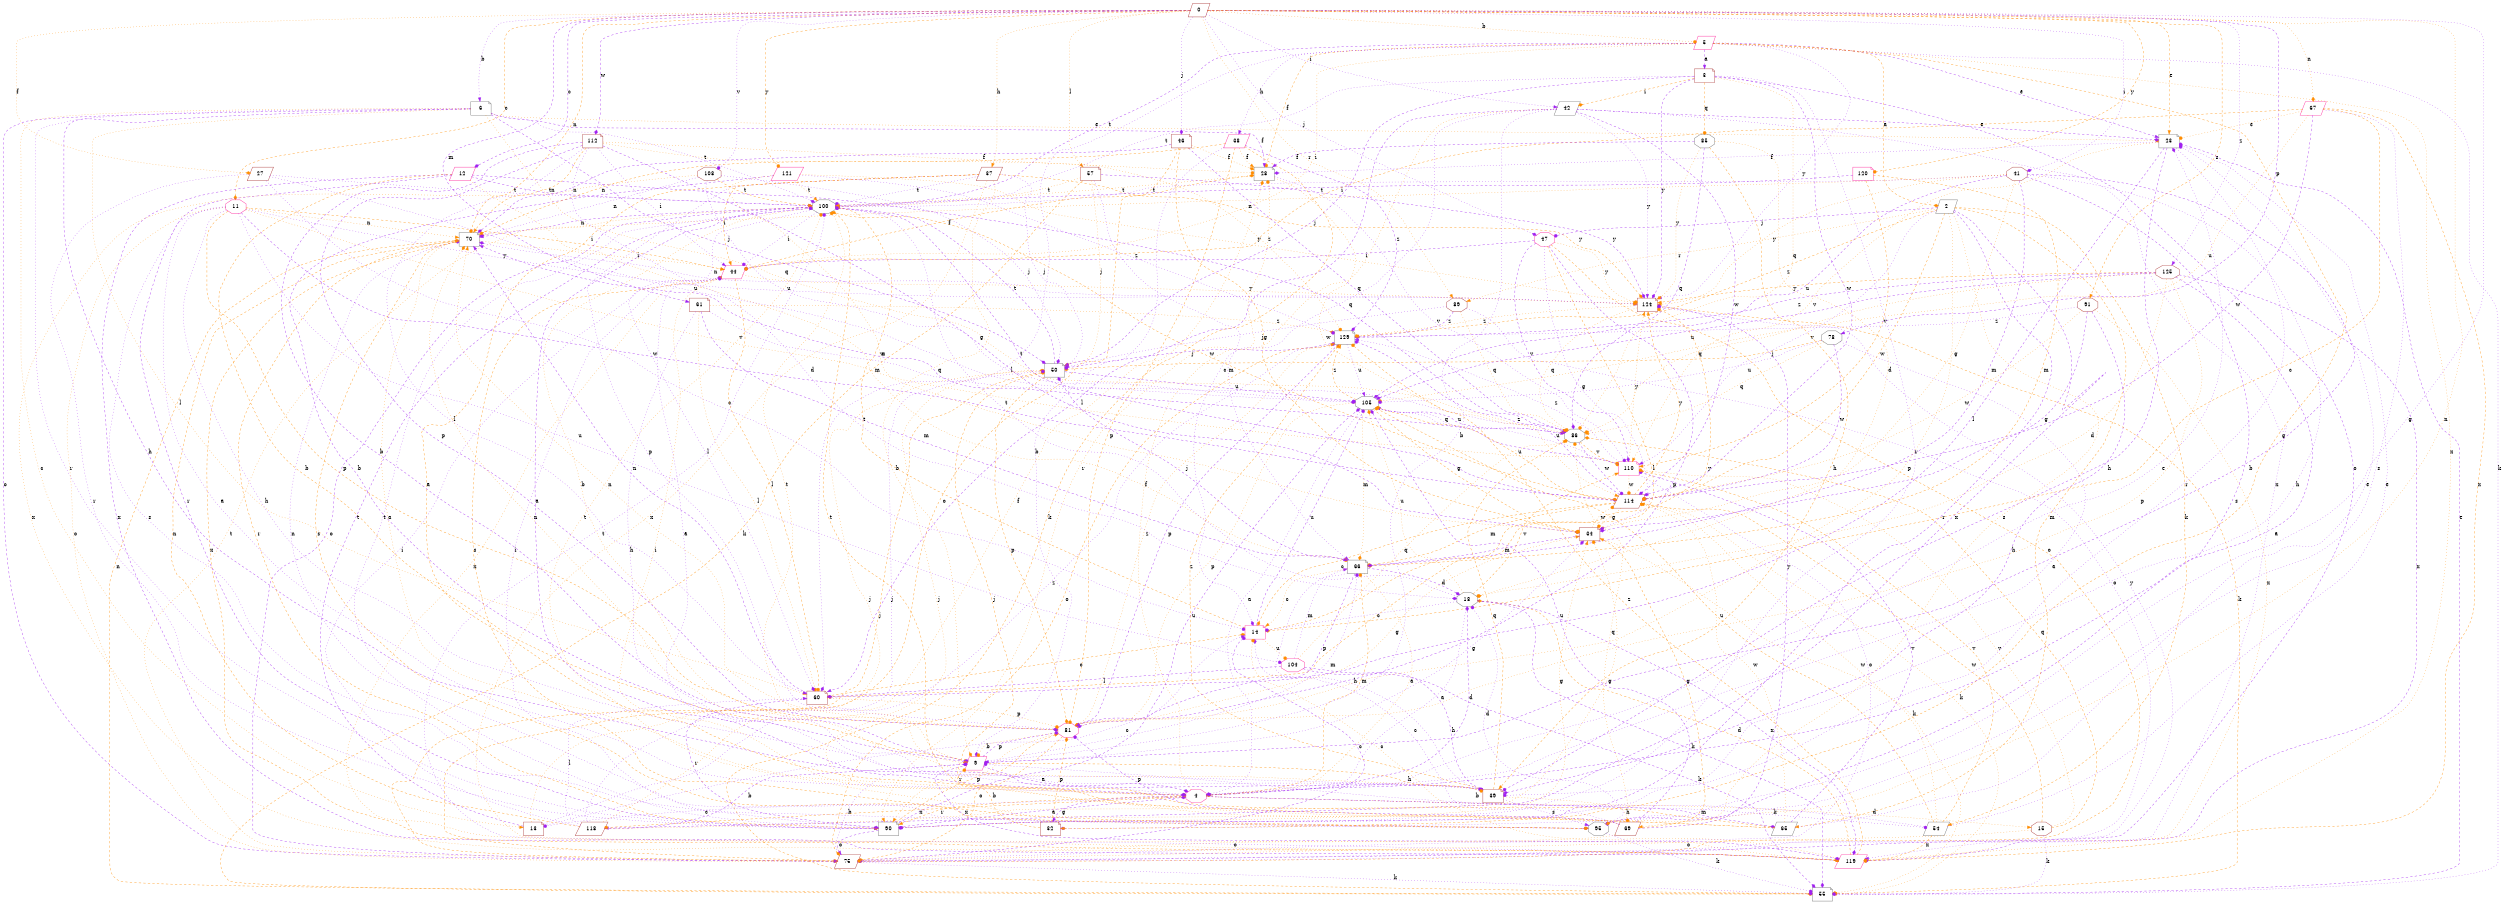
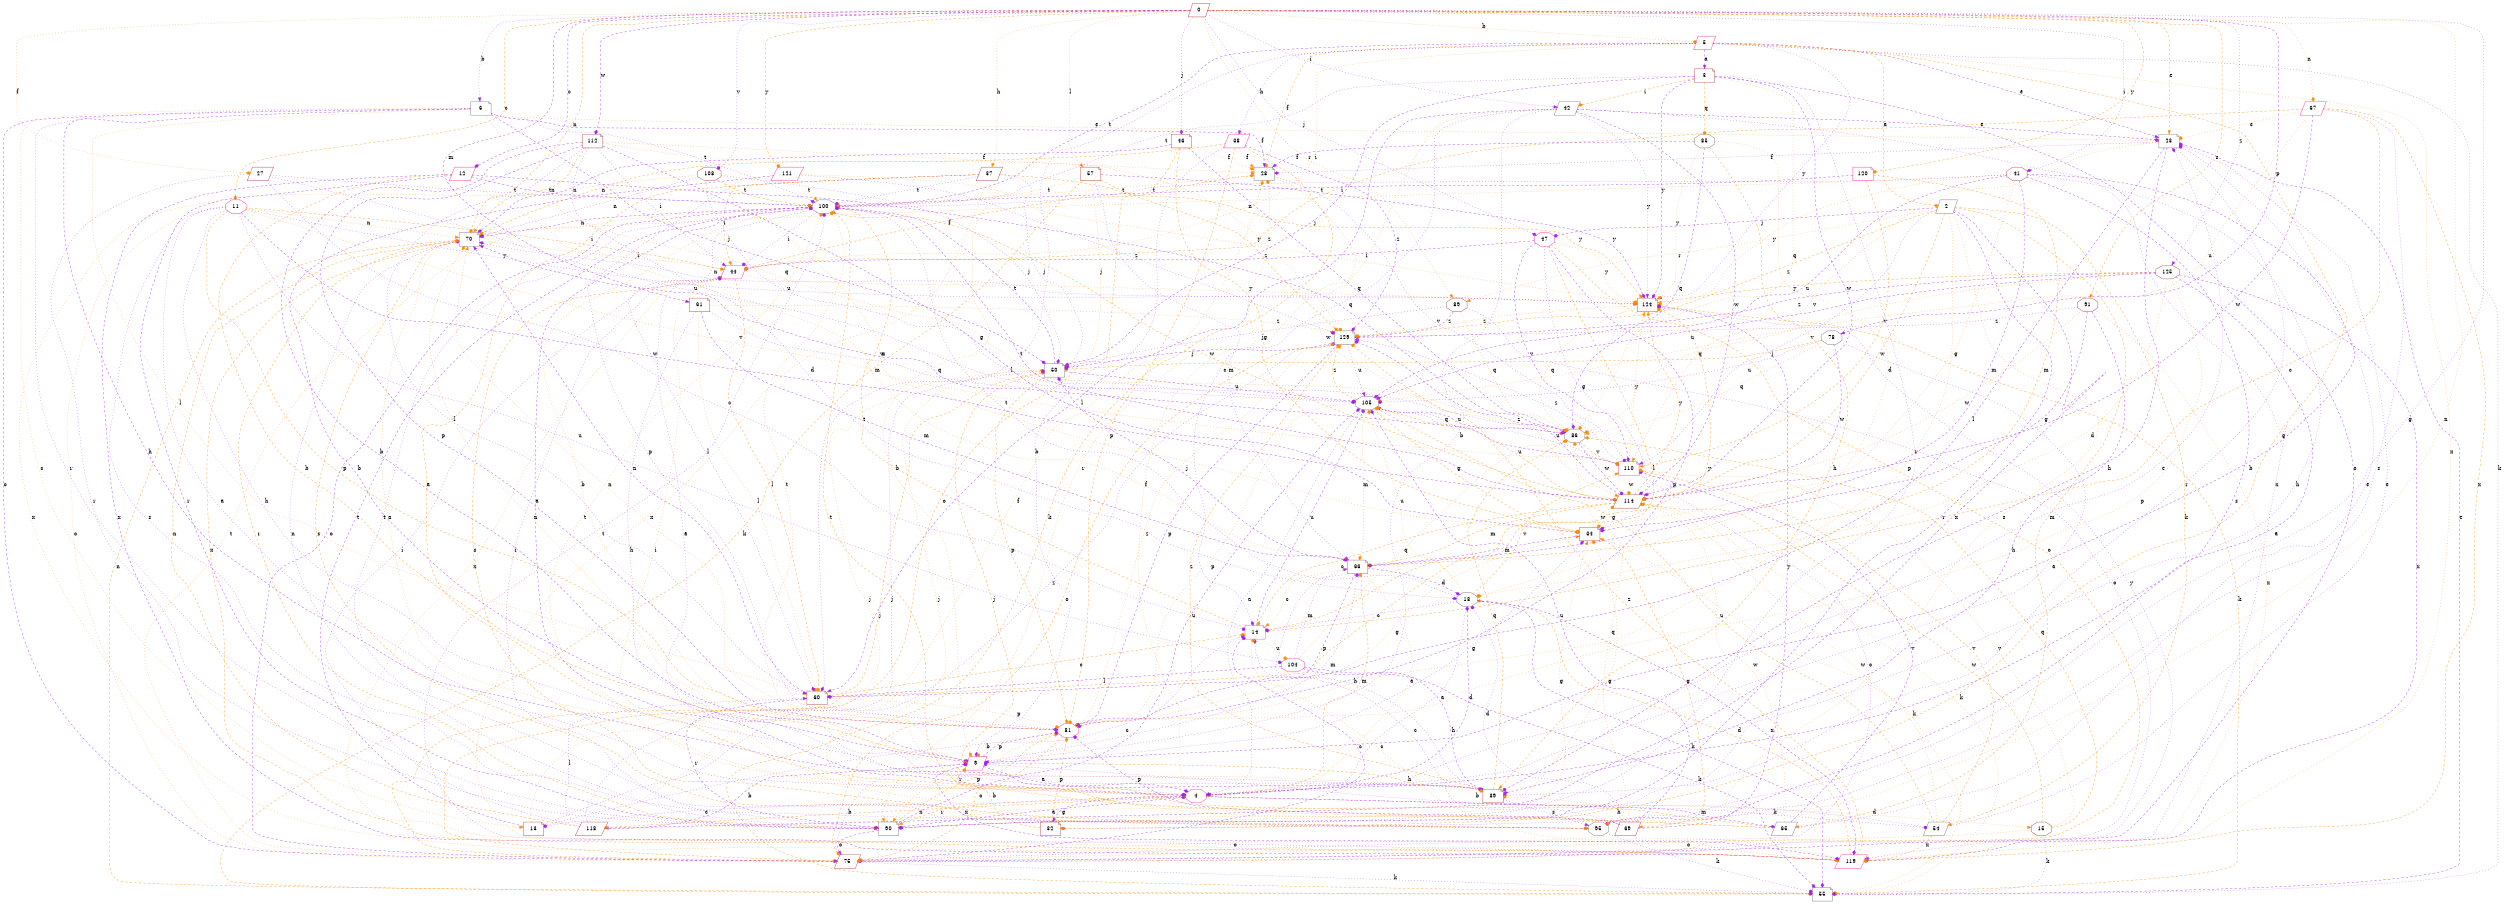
none -> (1232, 231)
(1569, 801) -> (1568, 801)
